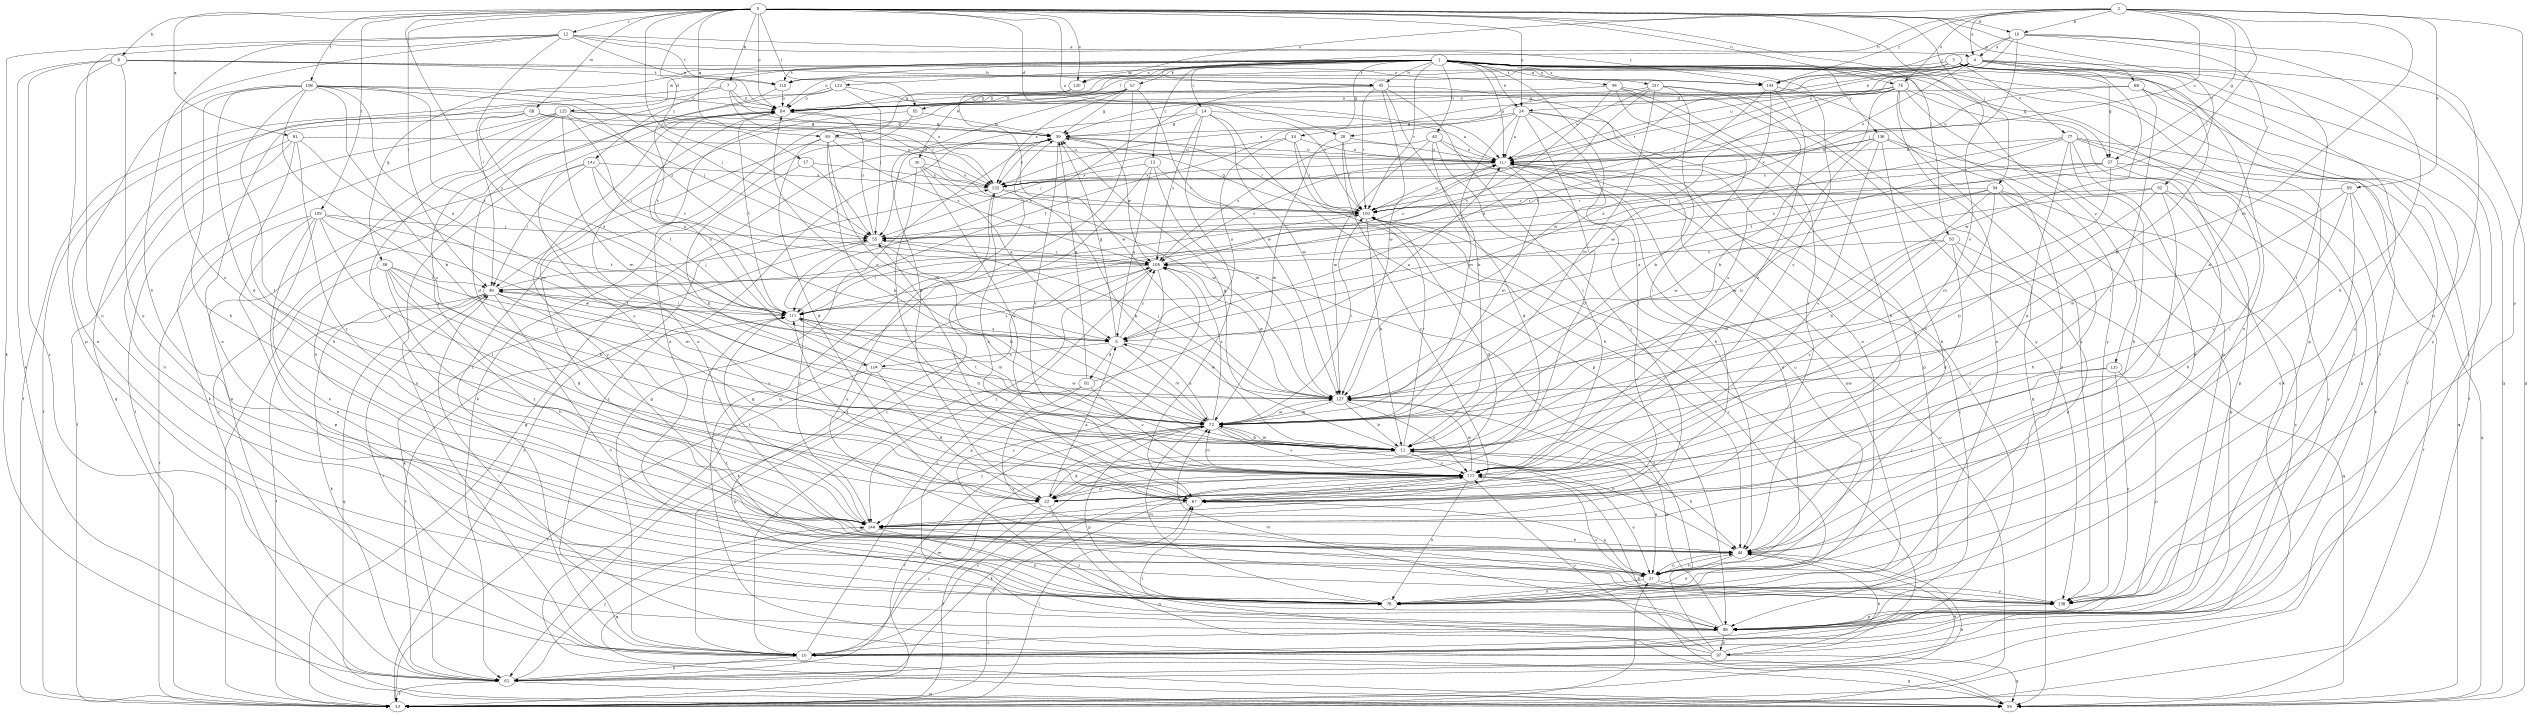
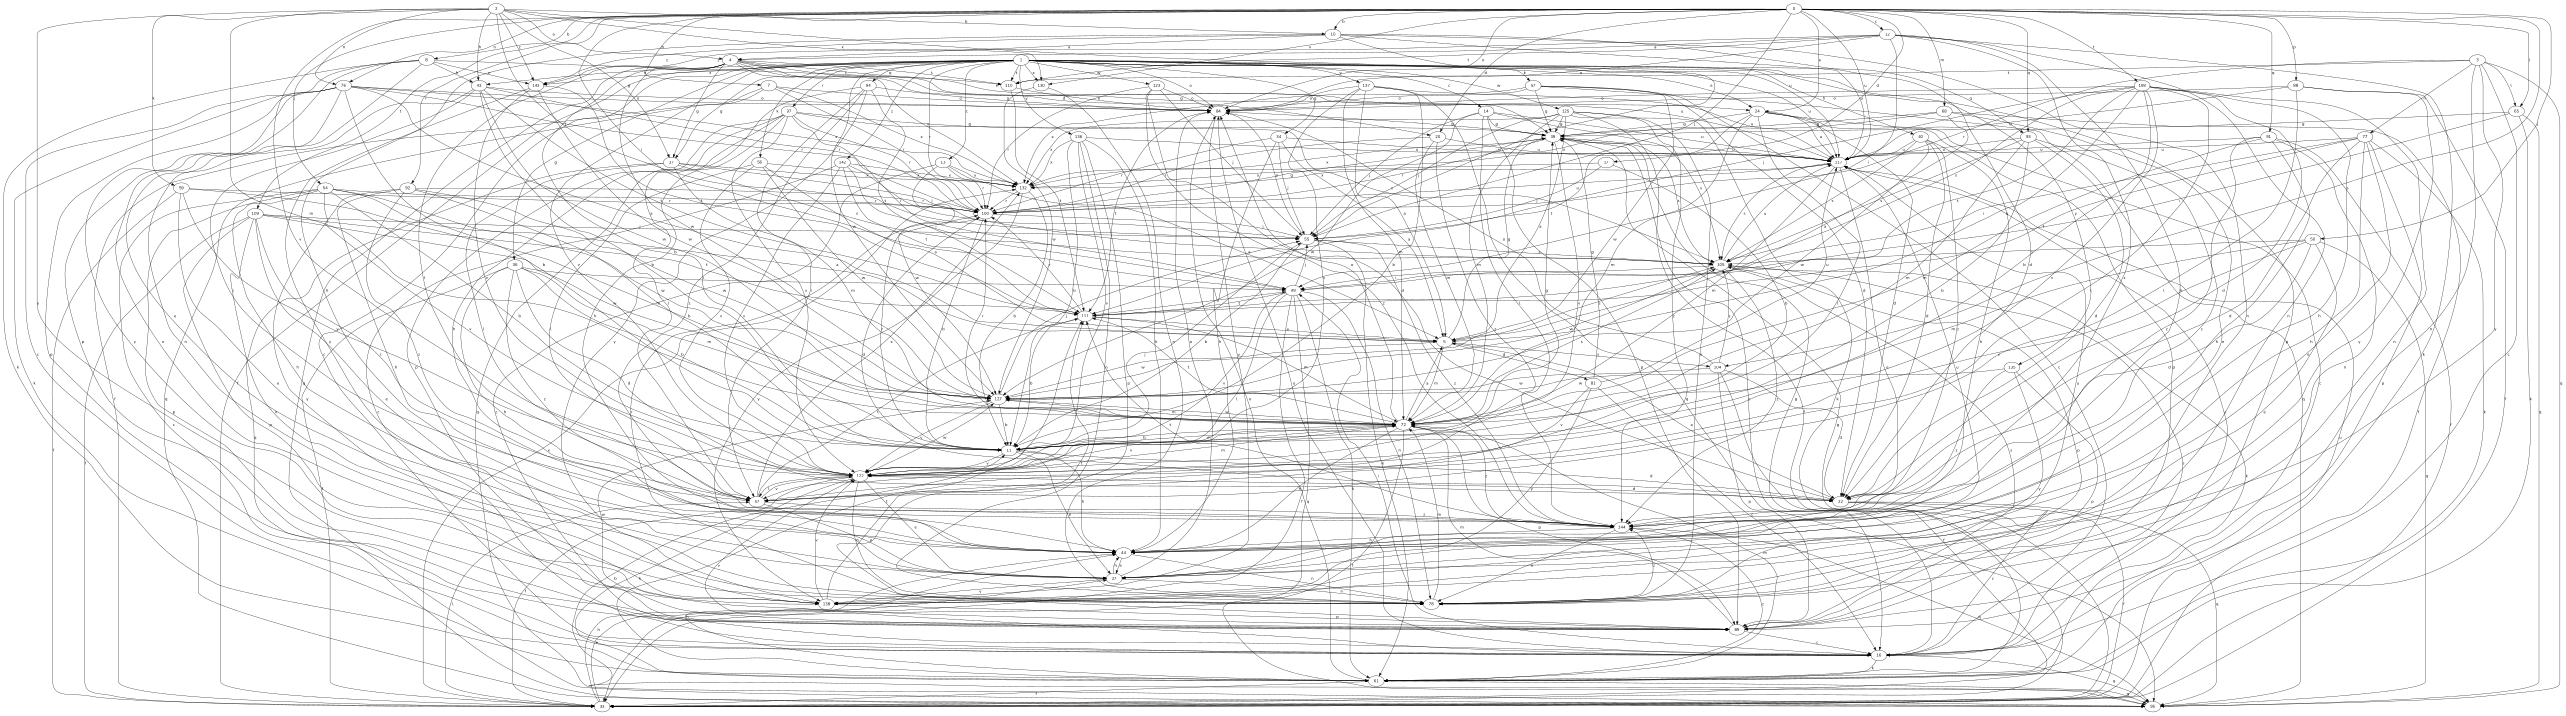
(2458, 479) -> (2539, 584)
(1722, 642) -> (819, 619)
